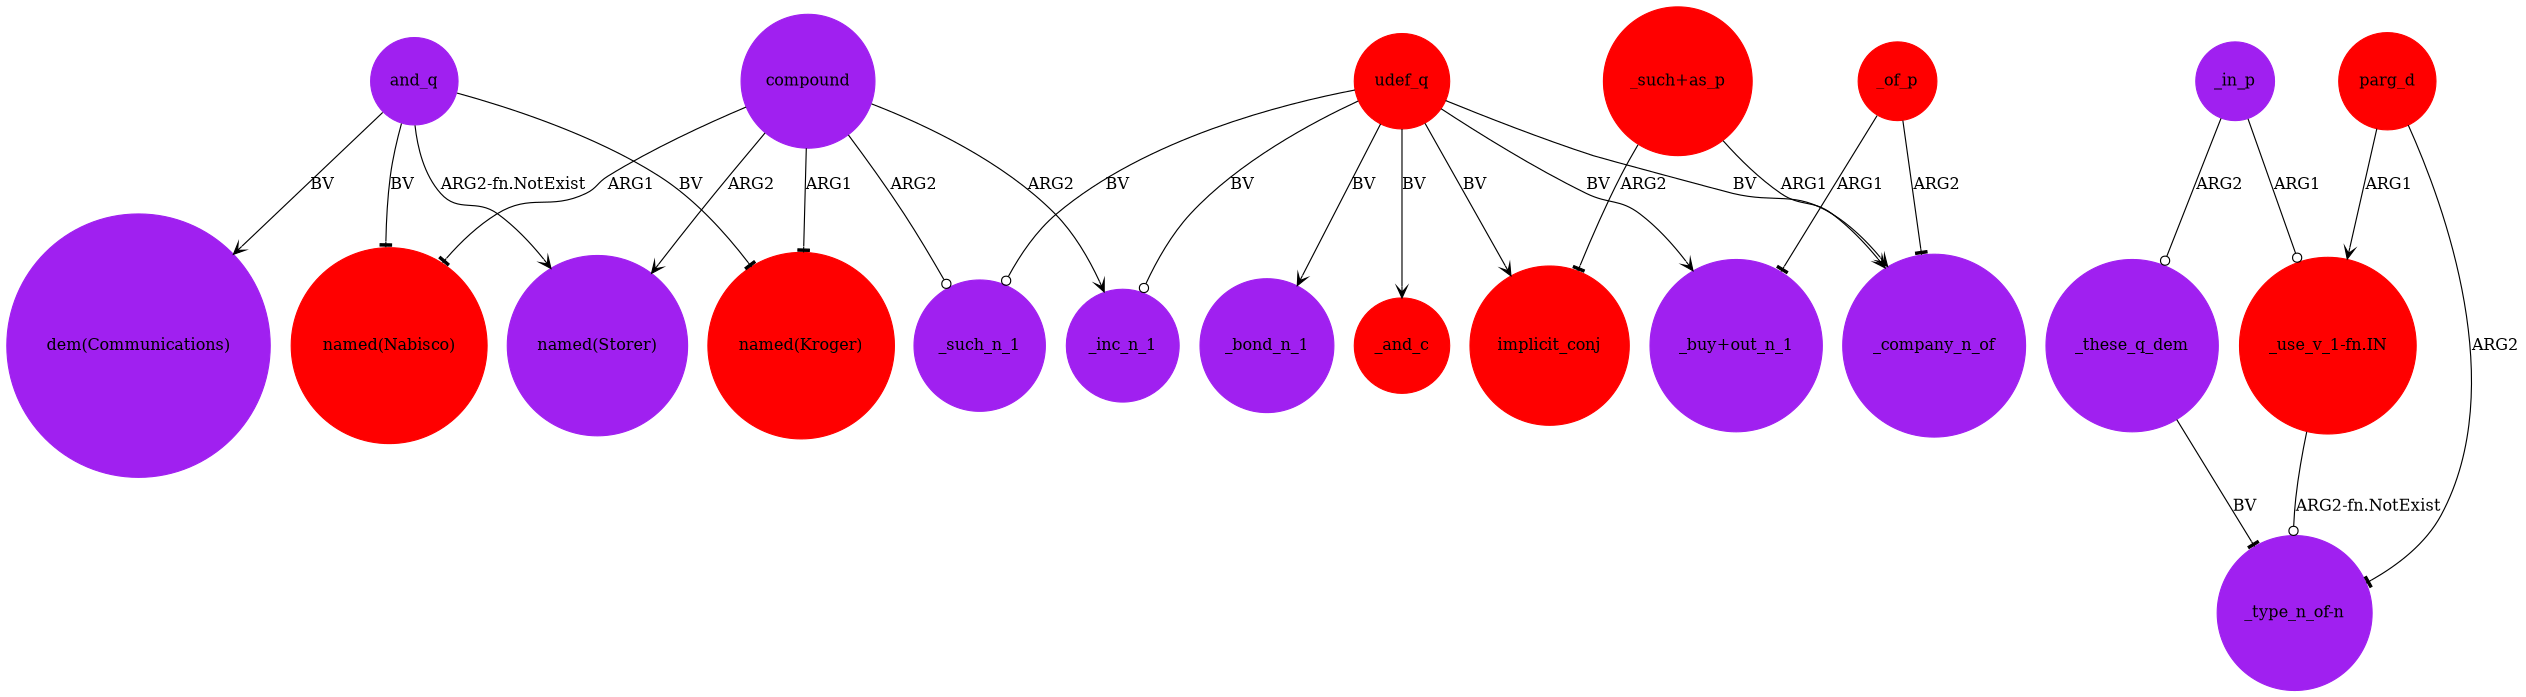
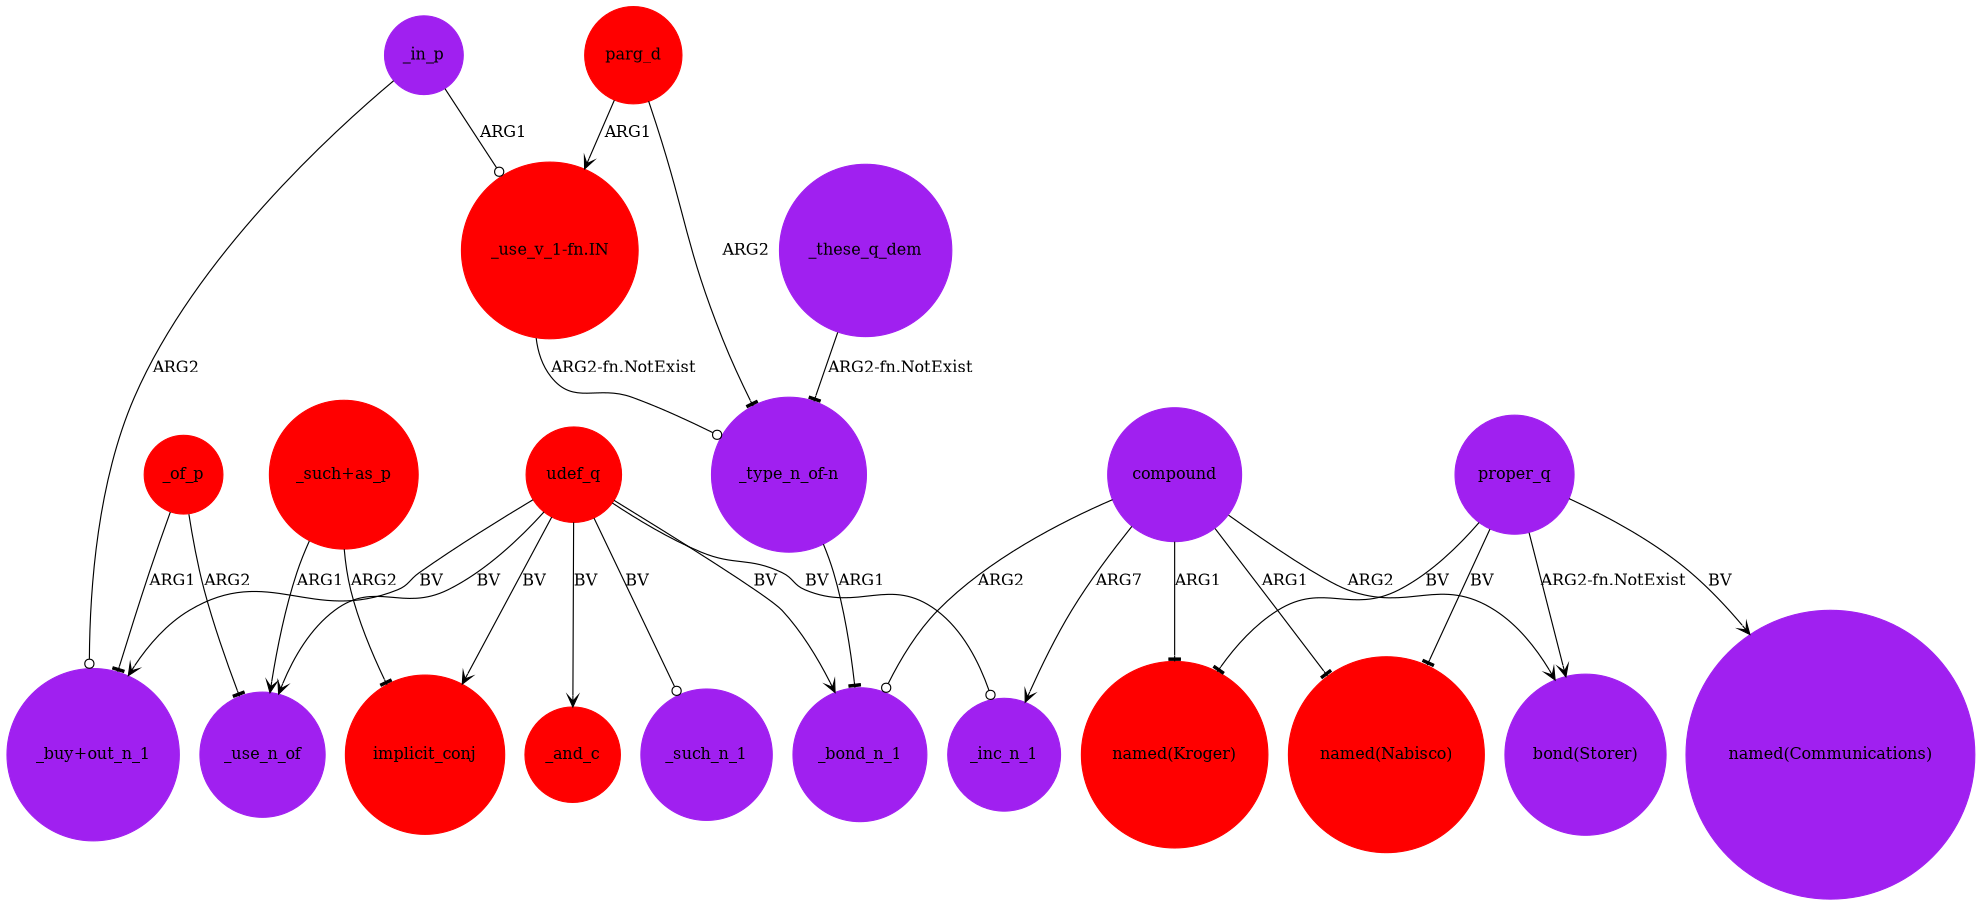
(414, 81) -> (1515, 475)
(1051, 185) -> (1119, 581)
(2194, 187) -> (168, 333)
(899, 206) -> (983, 572)
(139, 346) -> (1830, 755)
(597, 346) -> (1586, 755)
(1934, 346) -> (263, 755)
(2245, 506) -> (901, 368)
none -> (843, 612)
